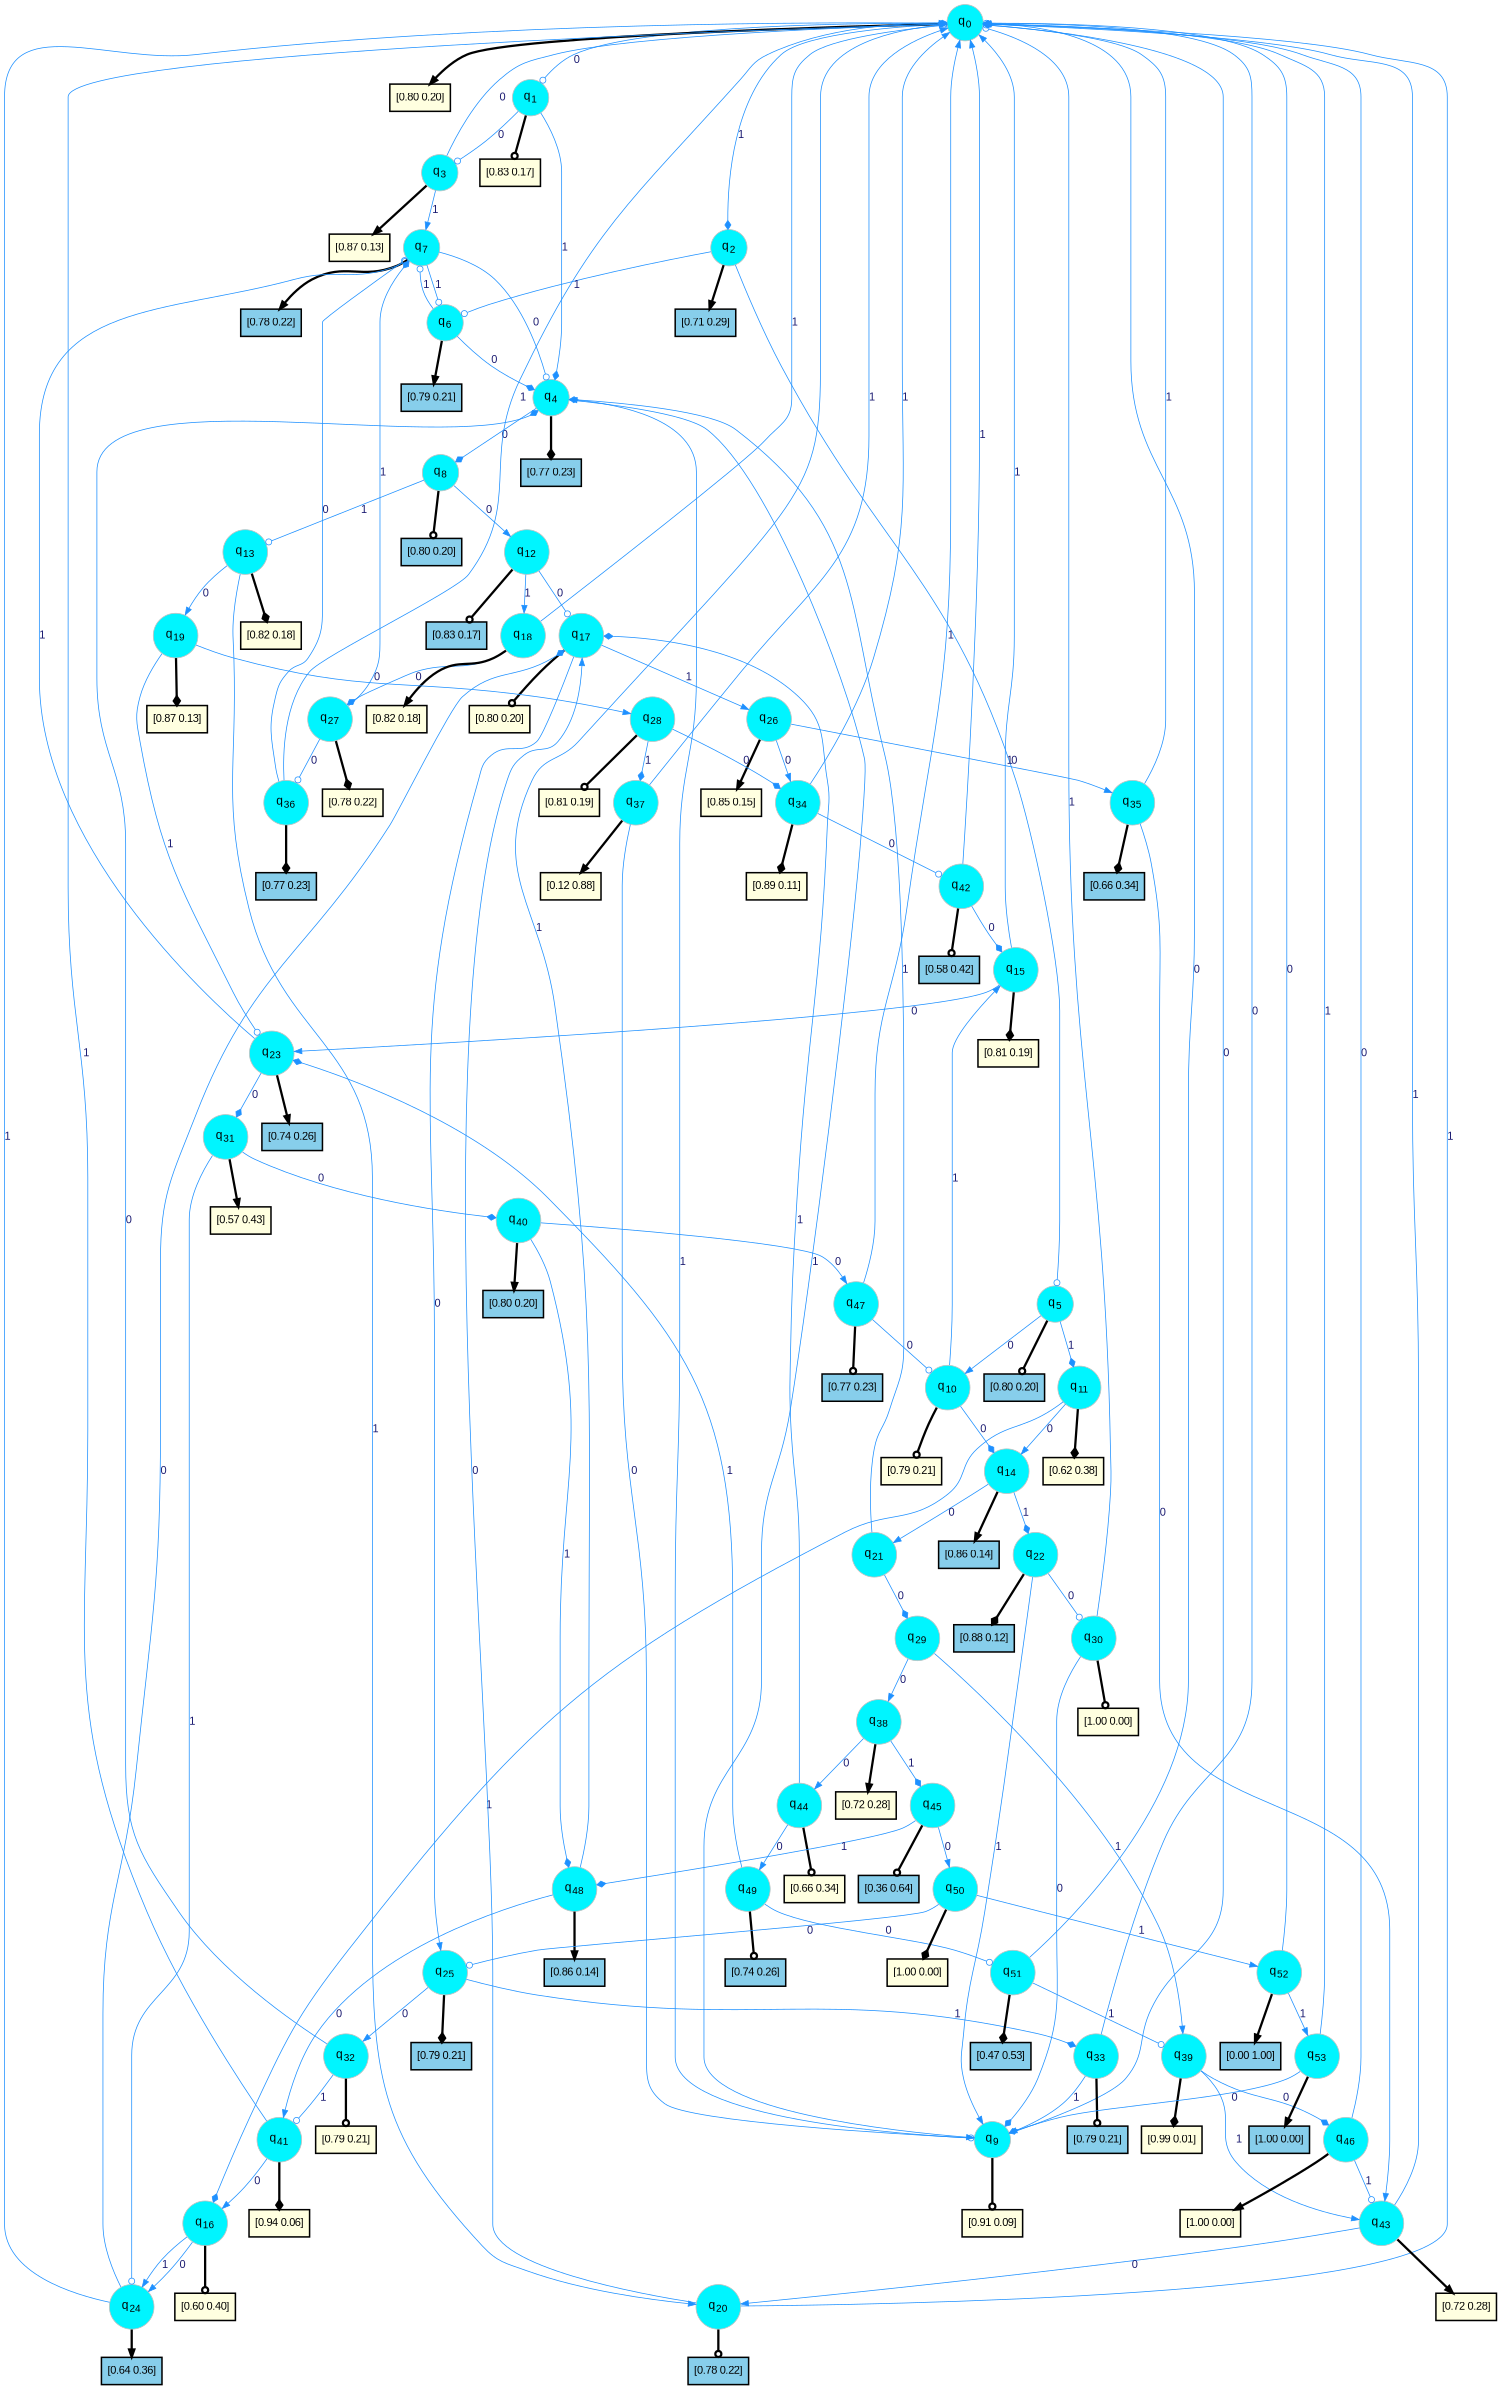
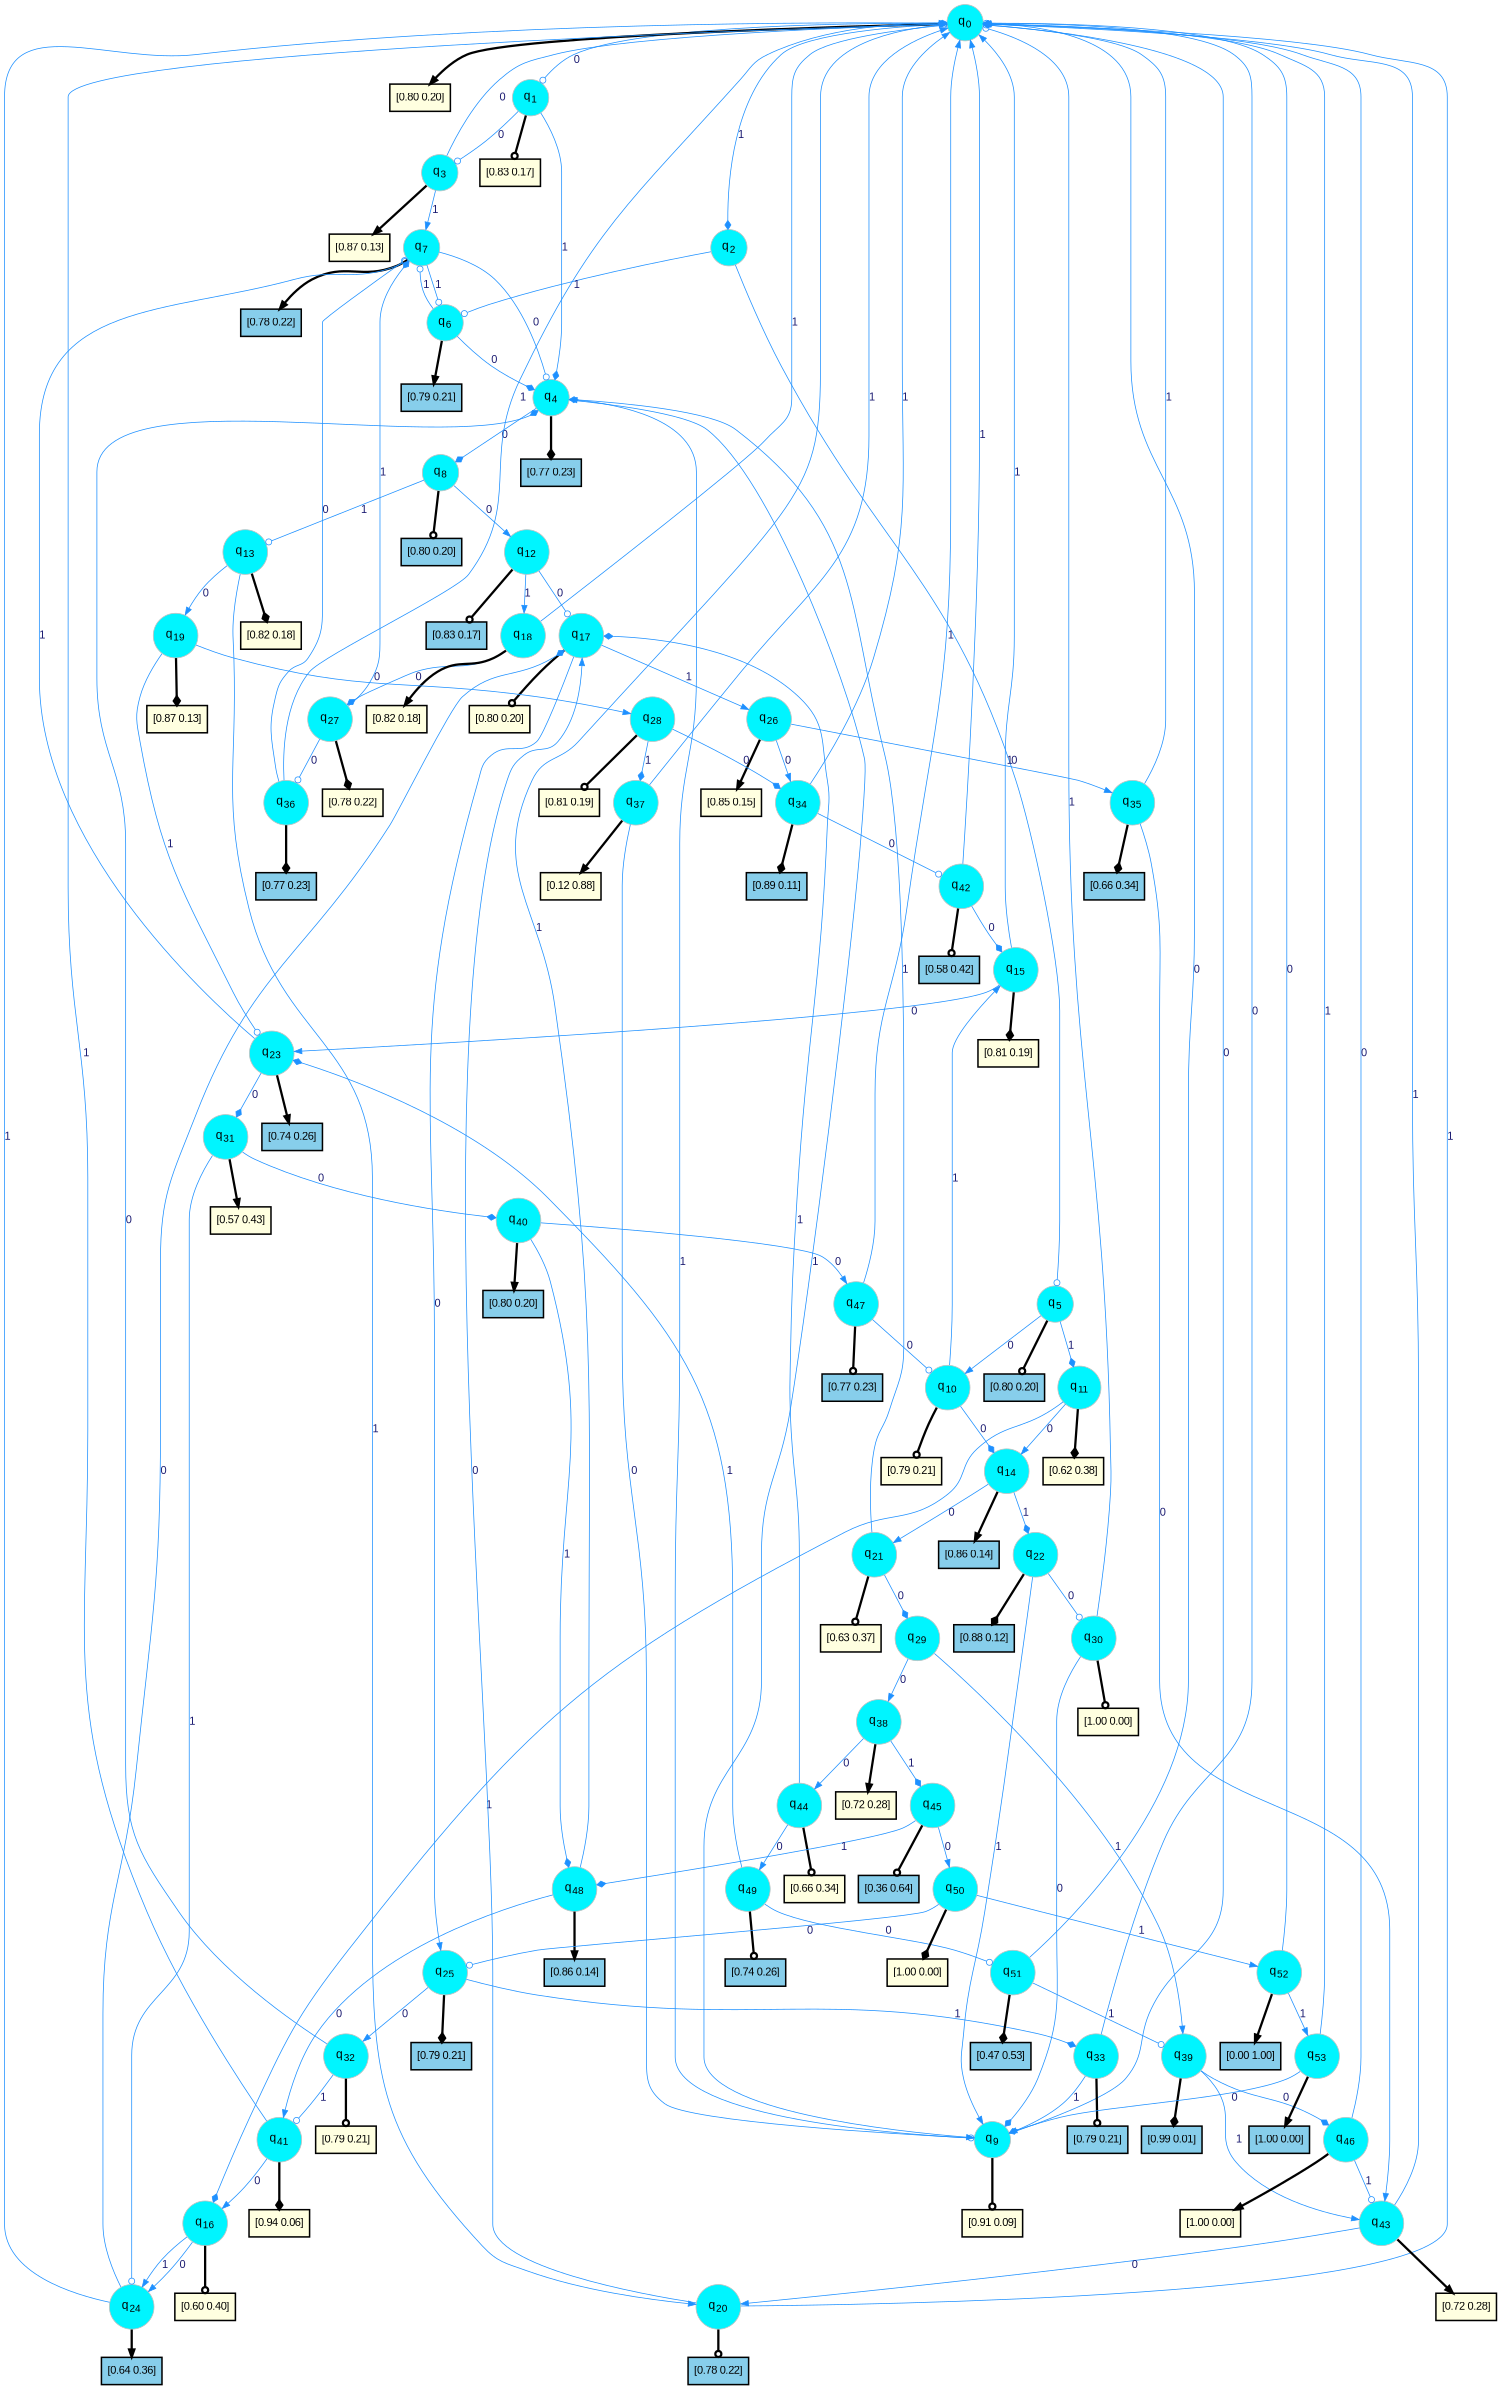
(705, 323) -> none
(777, 886) -> (777, 886)
none -> (851, 1638)
(1172, 2140) -> (1172, 2140)
